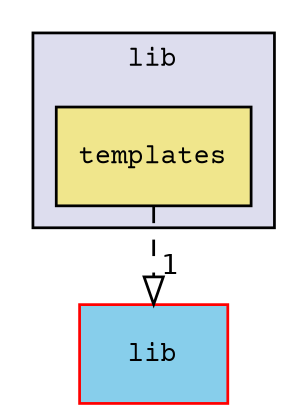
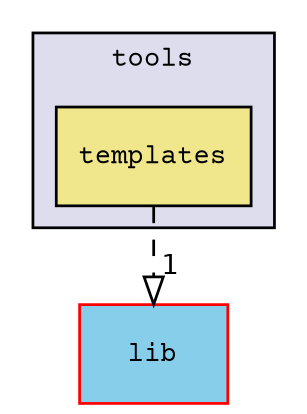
(154, 59) -> (154, 59)
